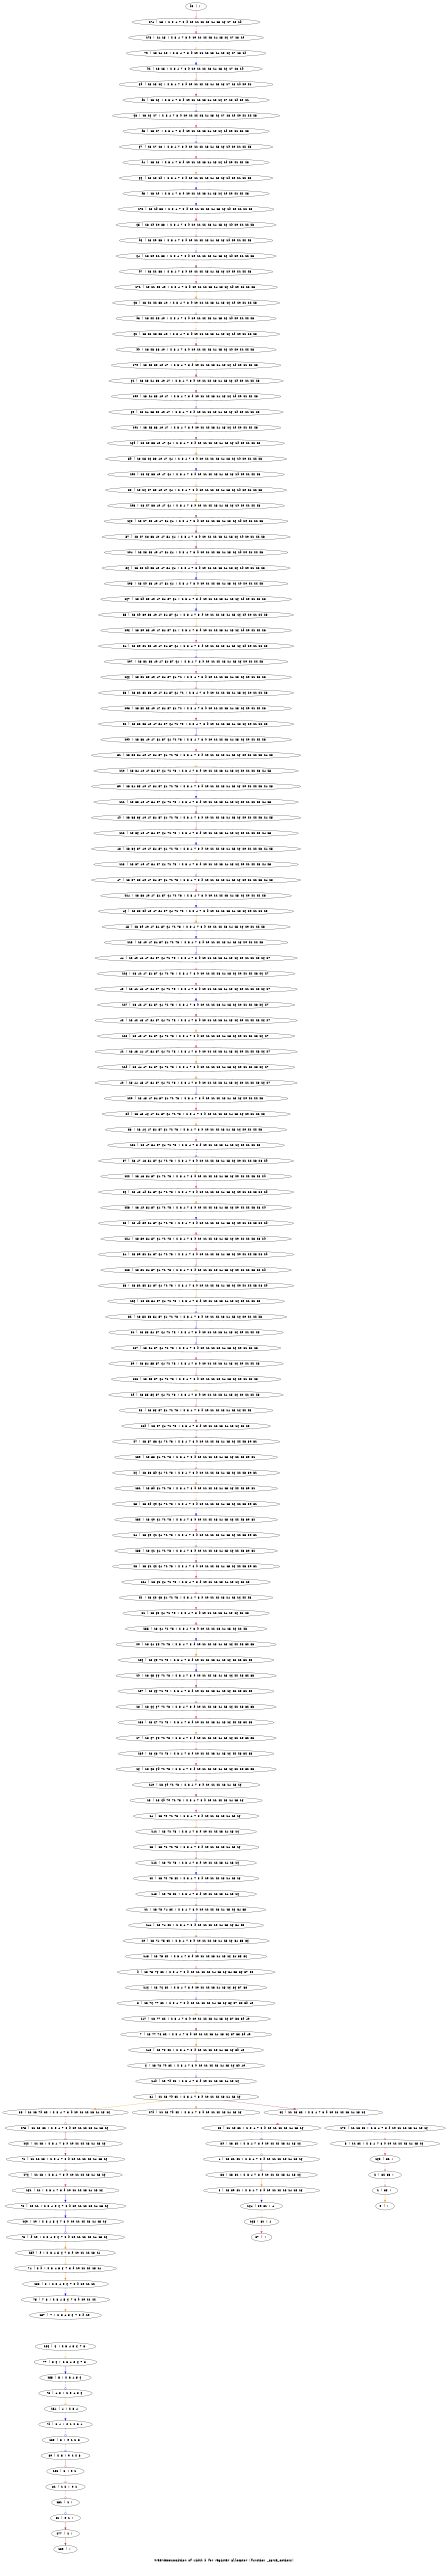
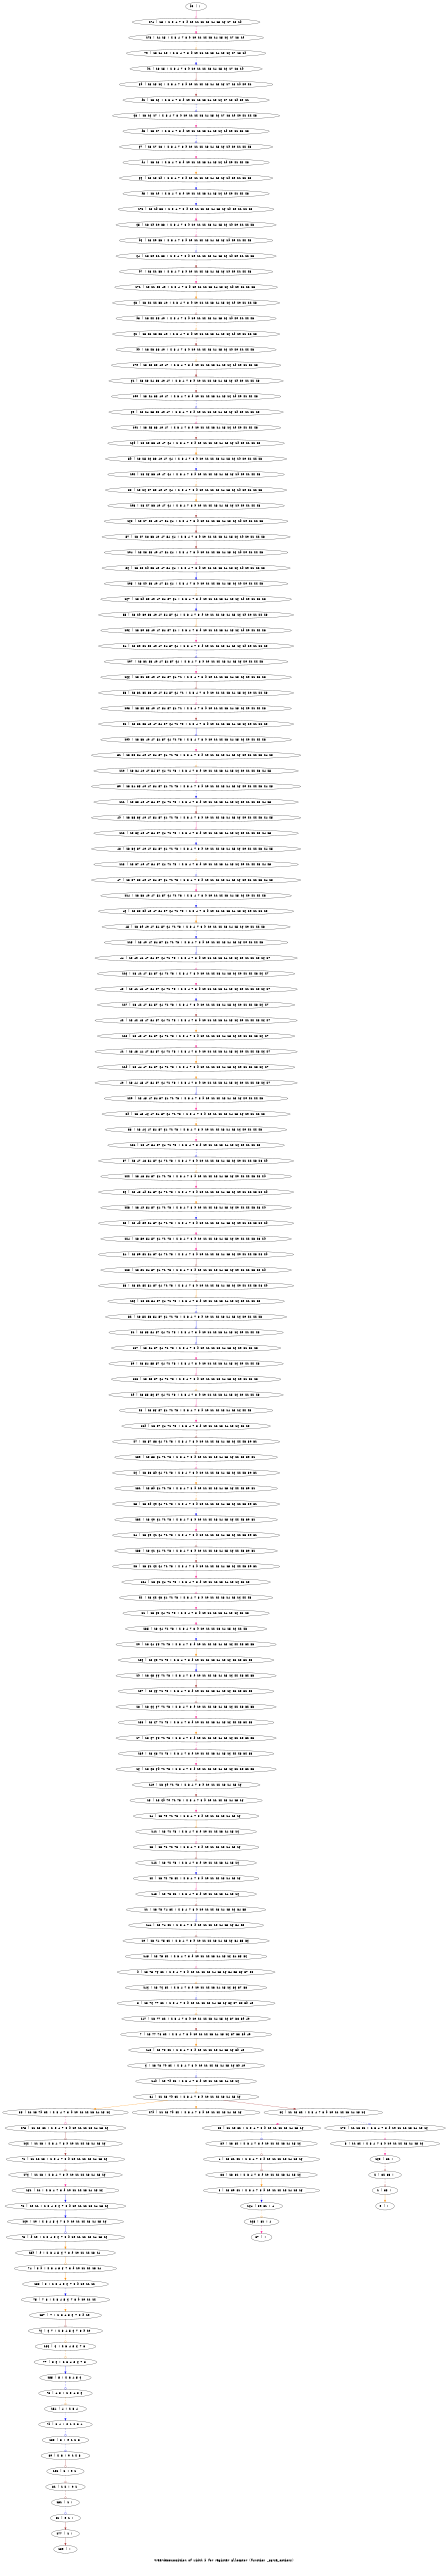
(196, 2057) -> none
none -> (65, 2331)
